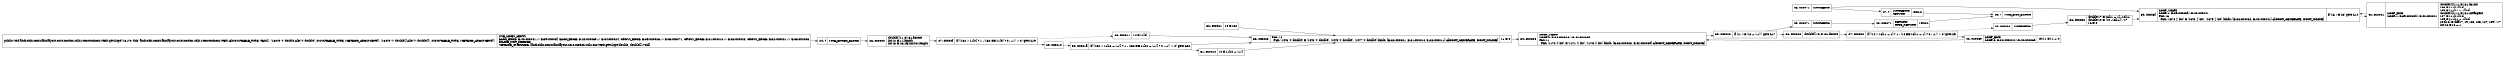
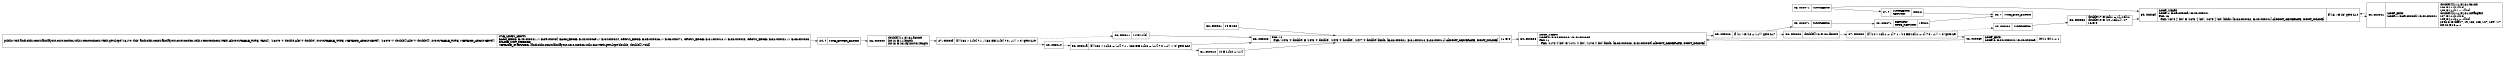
(2049, 39) -> (2049, 39)
